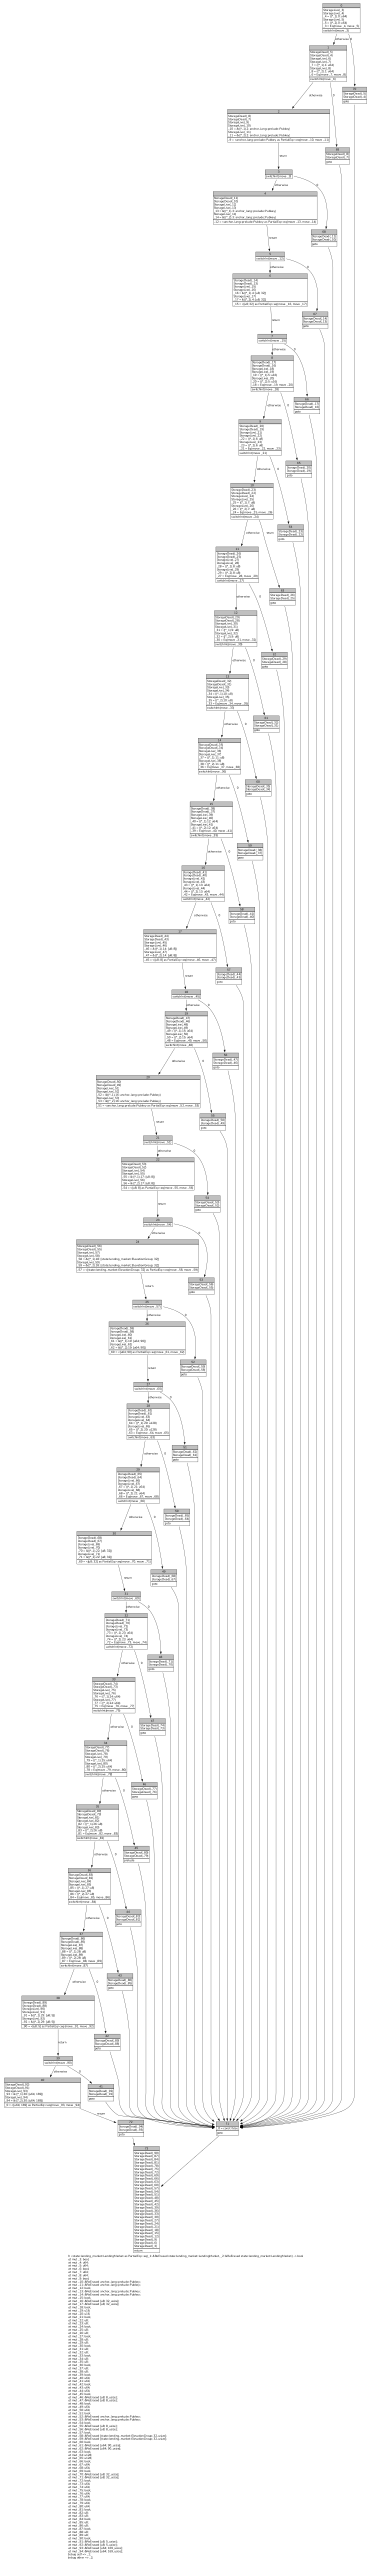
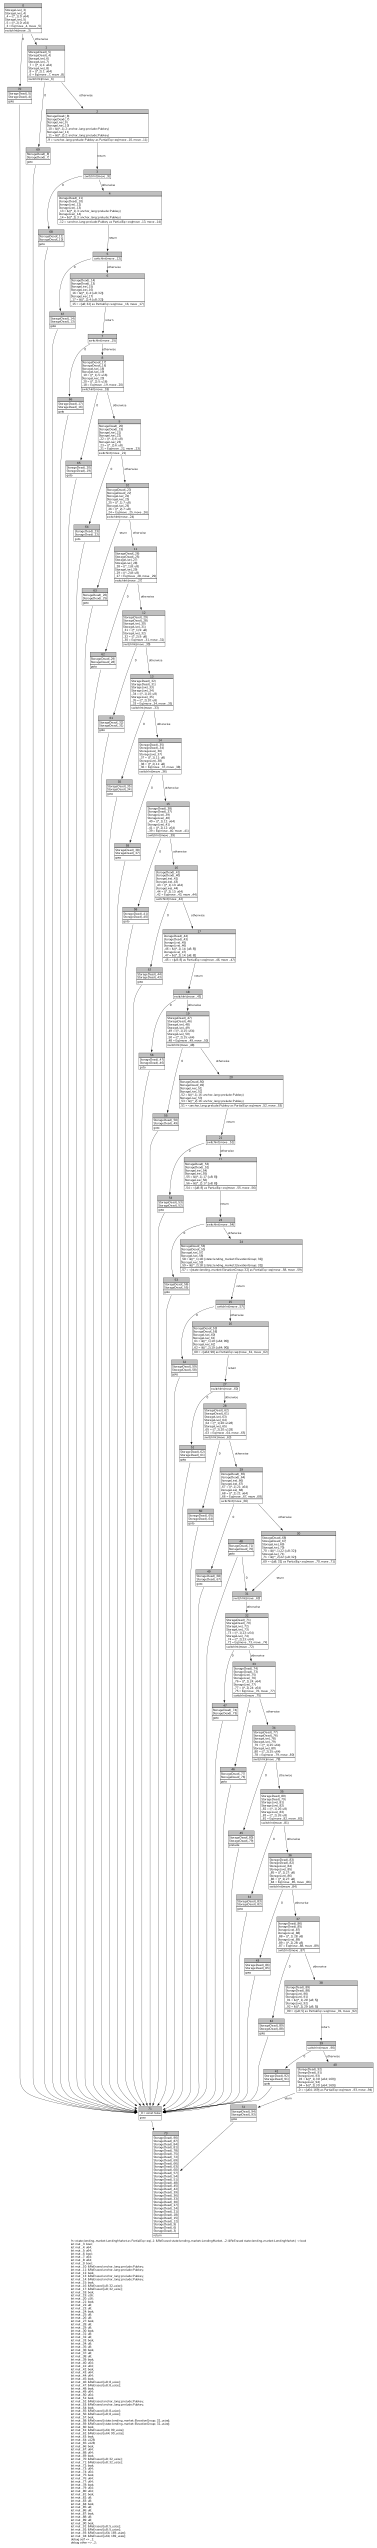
(156, 1623) -> (244, 1573)
